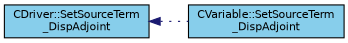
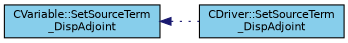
(174, 21) -> (185, 21)
